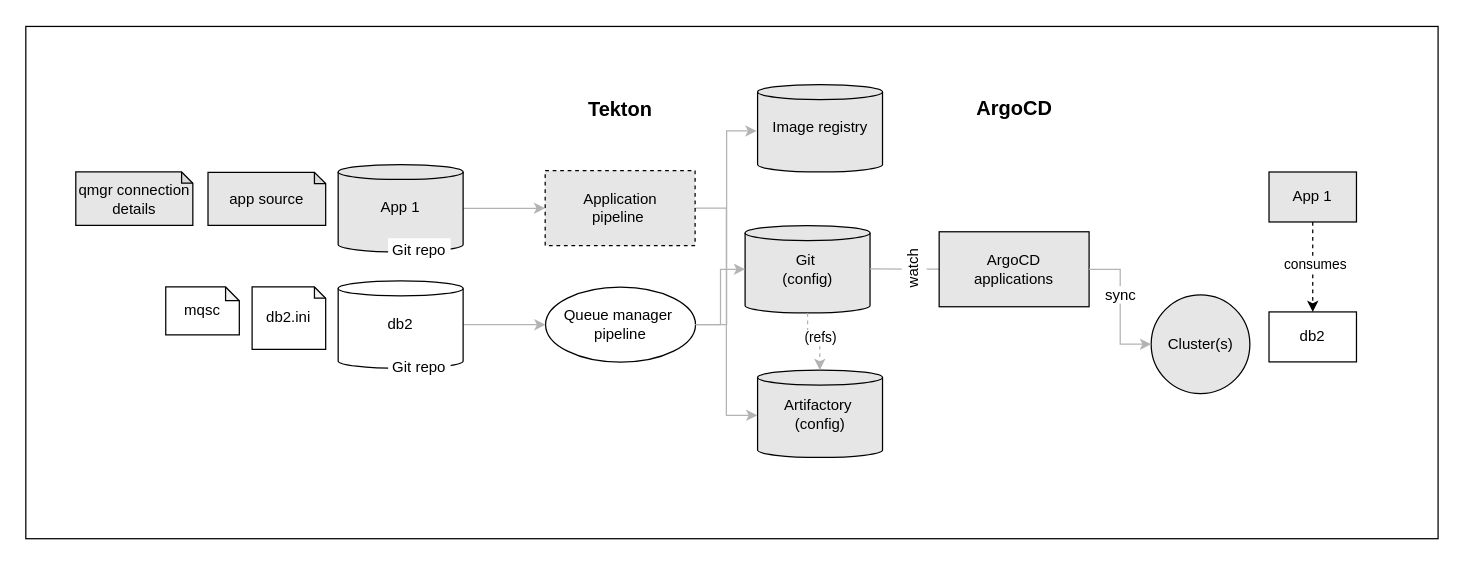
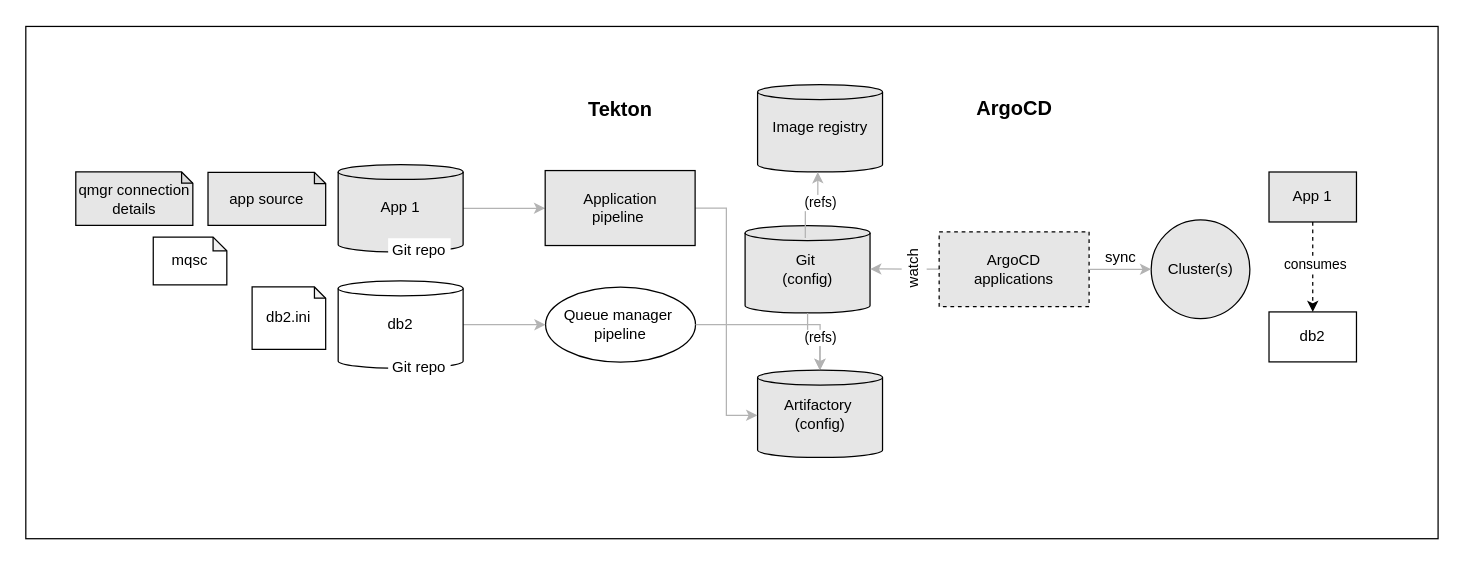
(727, 158) -> none
none -> (807, 199)
(620, 208) -> (620, 208)
(938, 269) -> (938, 269)
(1014, 269) -> (1014, 269)
(721, 287) -> (777, 325)
(202, 311) -> (190, 261)
(808, 322) -> (808, 322)
(1201, 344) -> (1201, 269)
